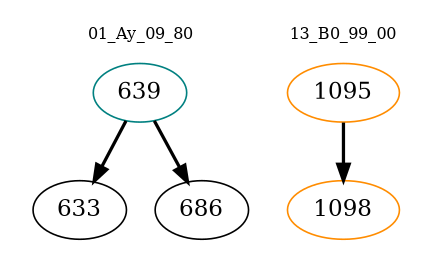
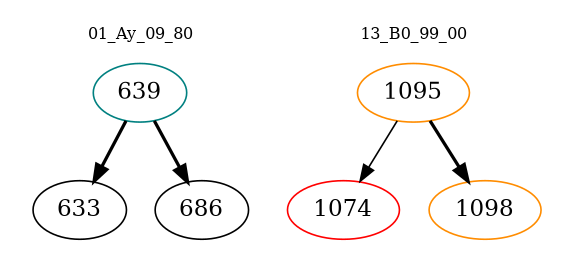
none -> (343, 210)
